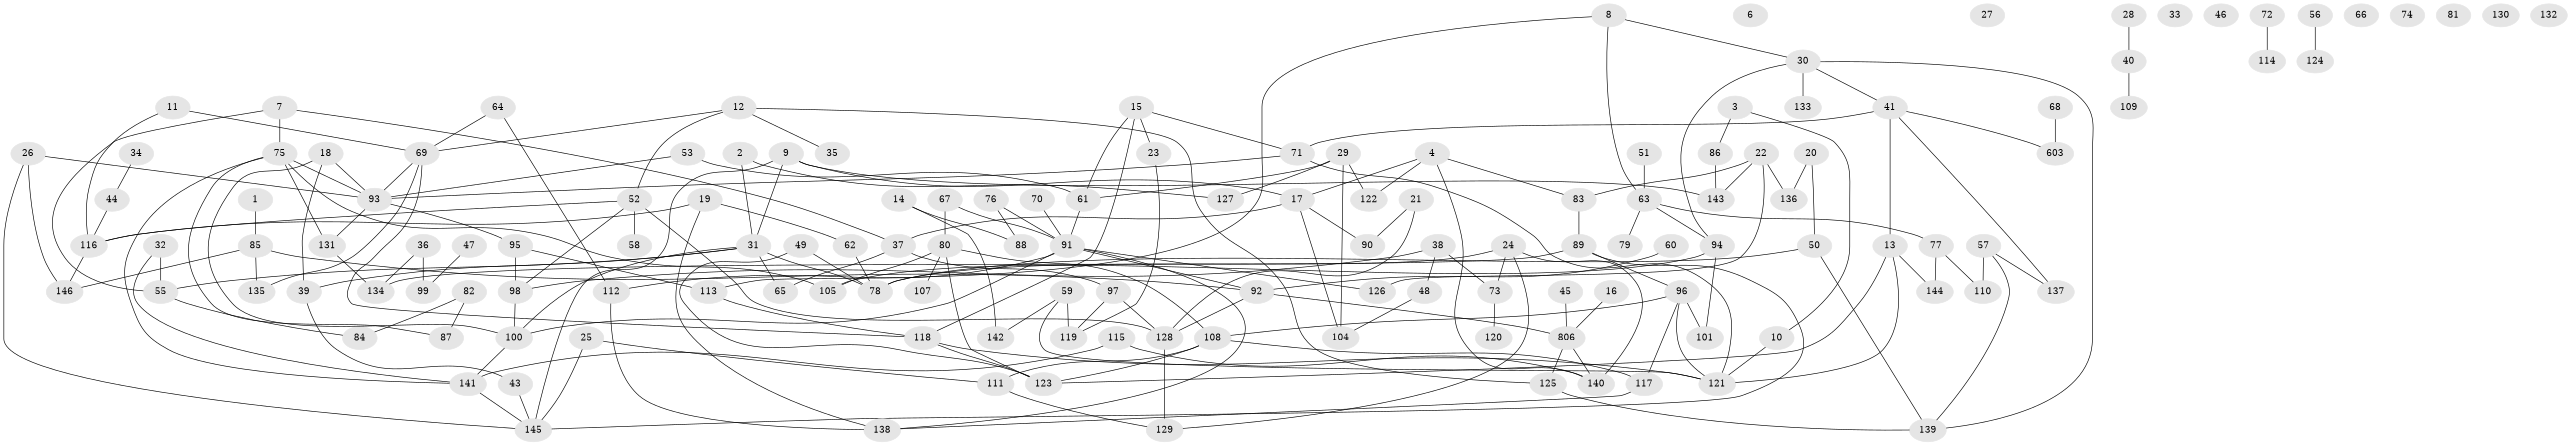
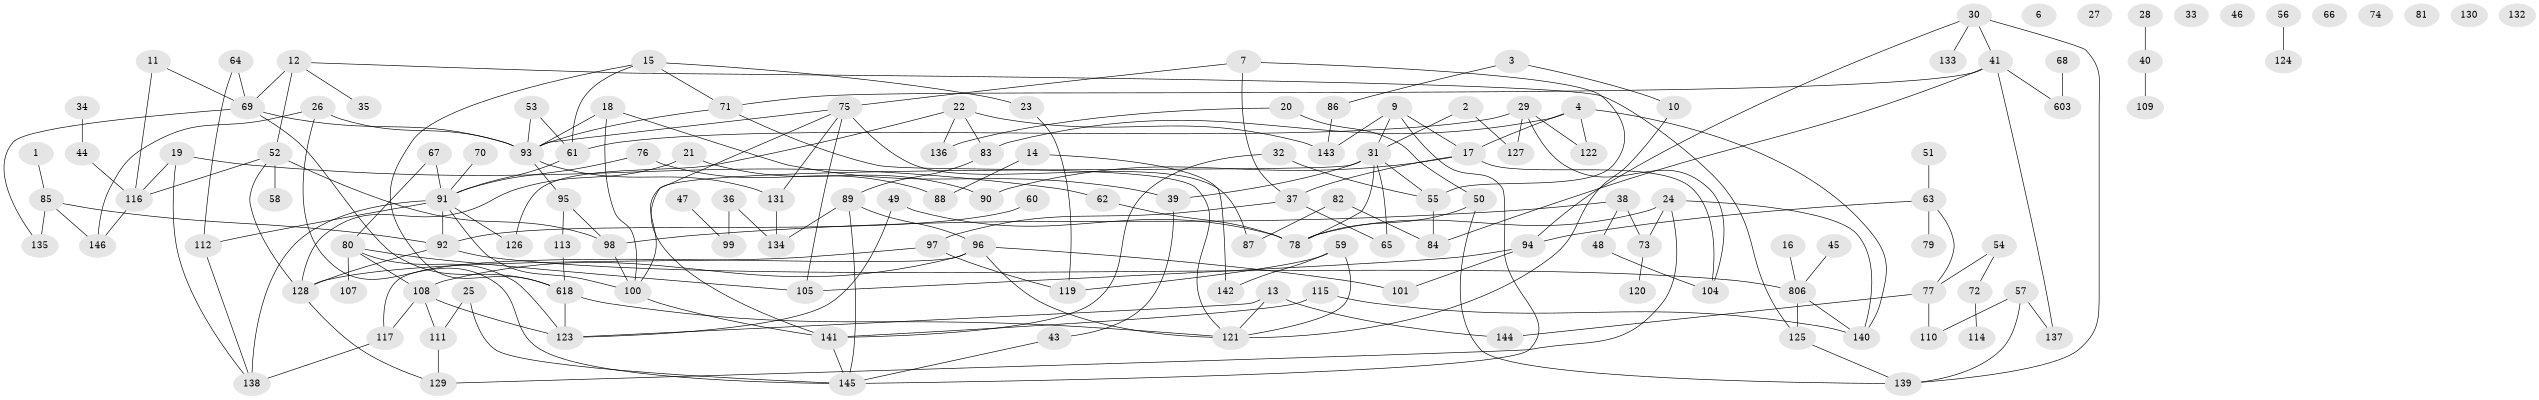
(1609, 15) -> none
(1890, 177) -> (1715, 154)
none -> (1999, 246)
(923, 338) -> (565, 292)
